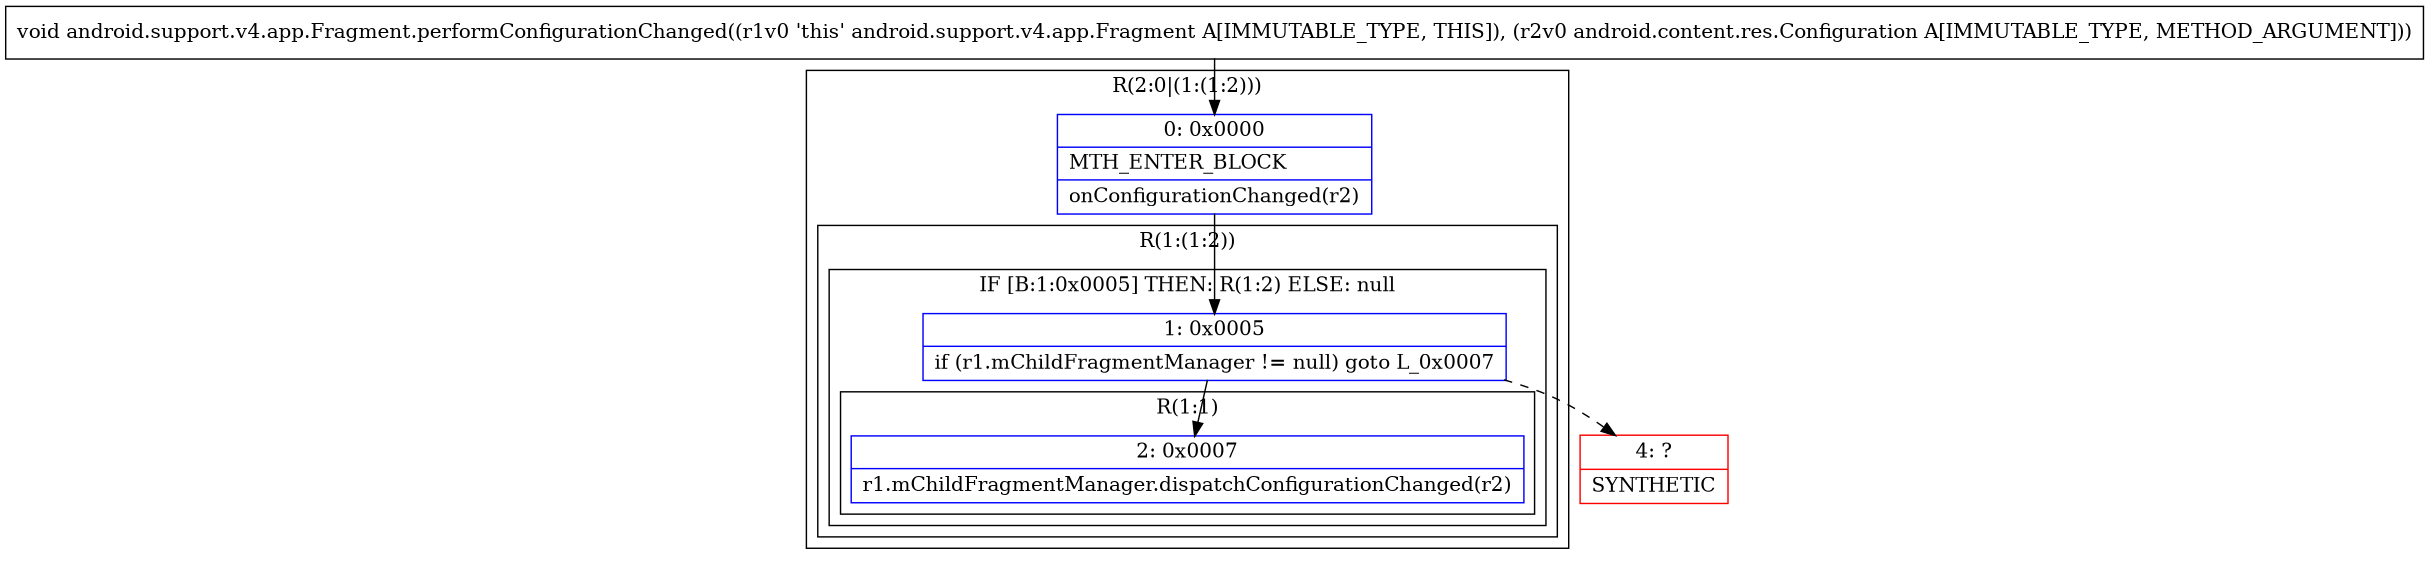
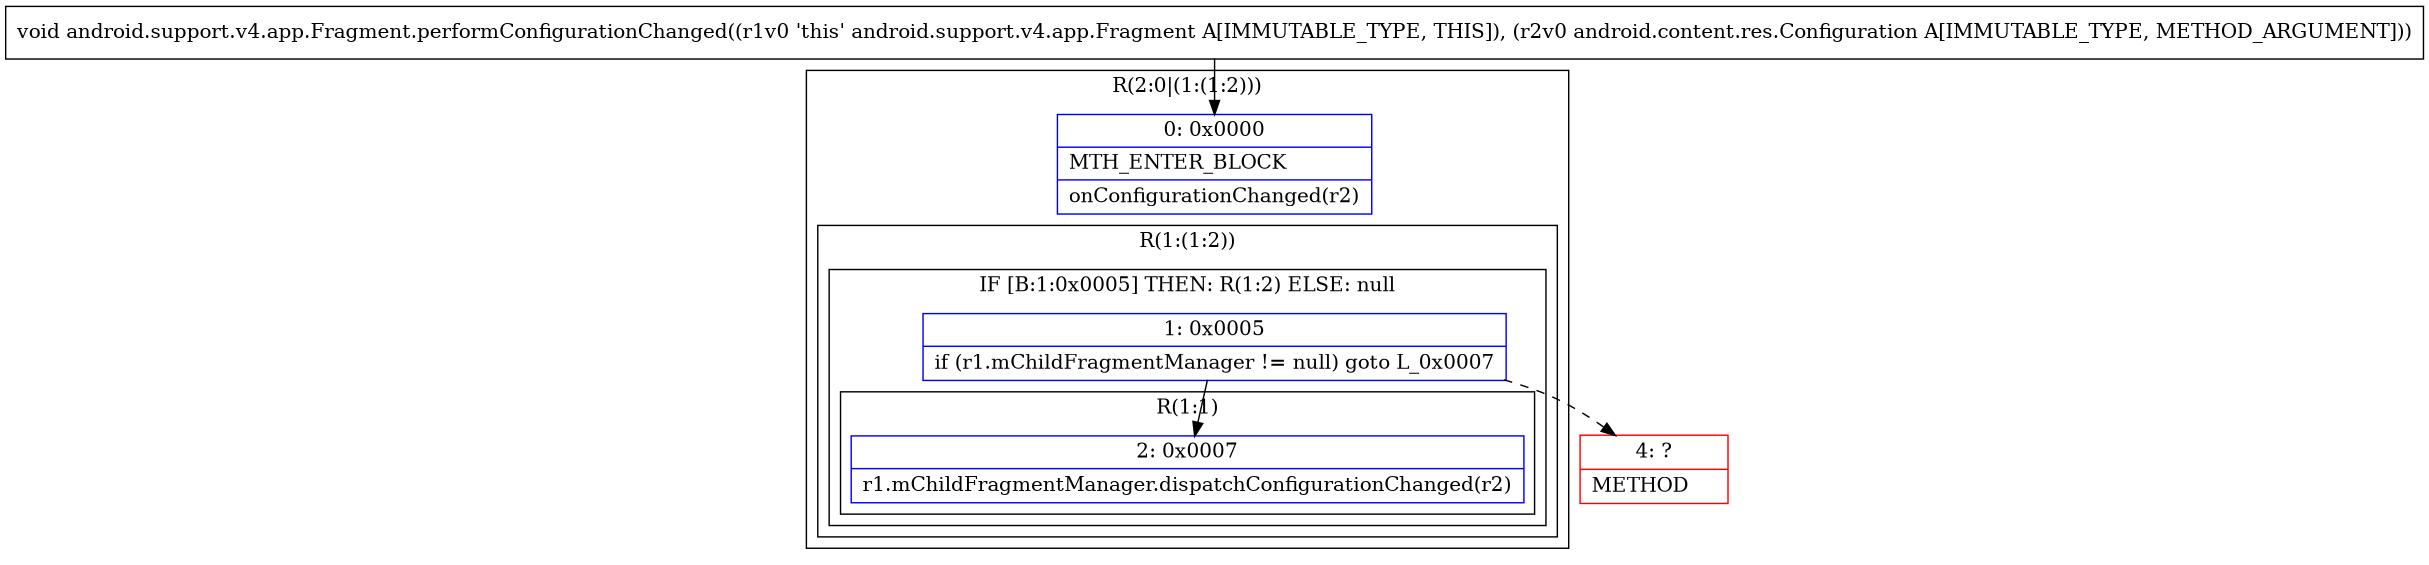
(1215, 257) -> none
(1654, 486) -> (1641, 486)
